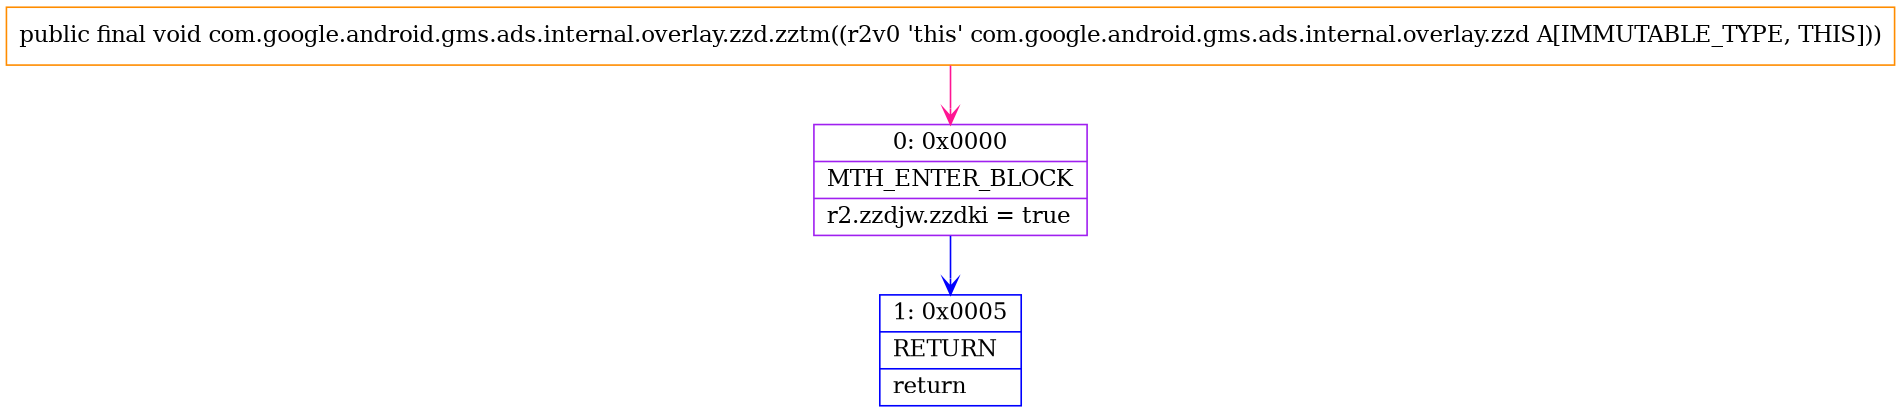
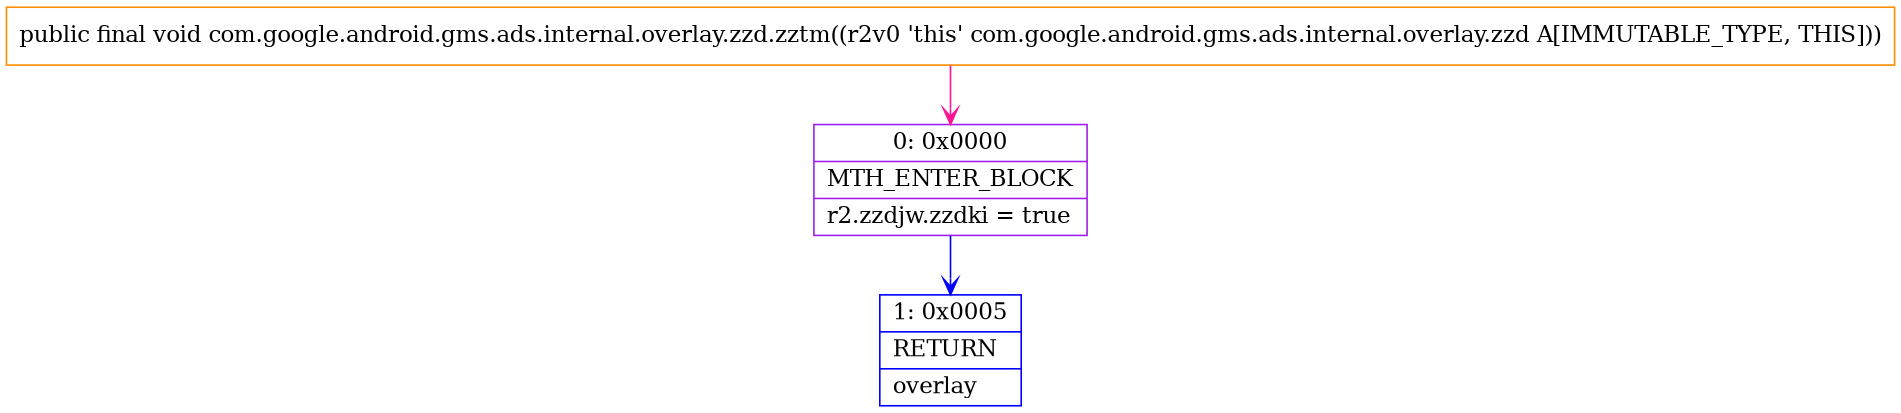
(930, 386) -> (935, 386)
